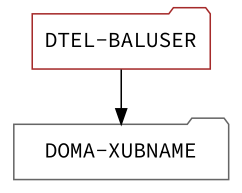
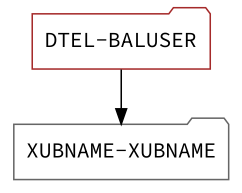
(121, 152) -> (121, 152)
